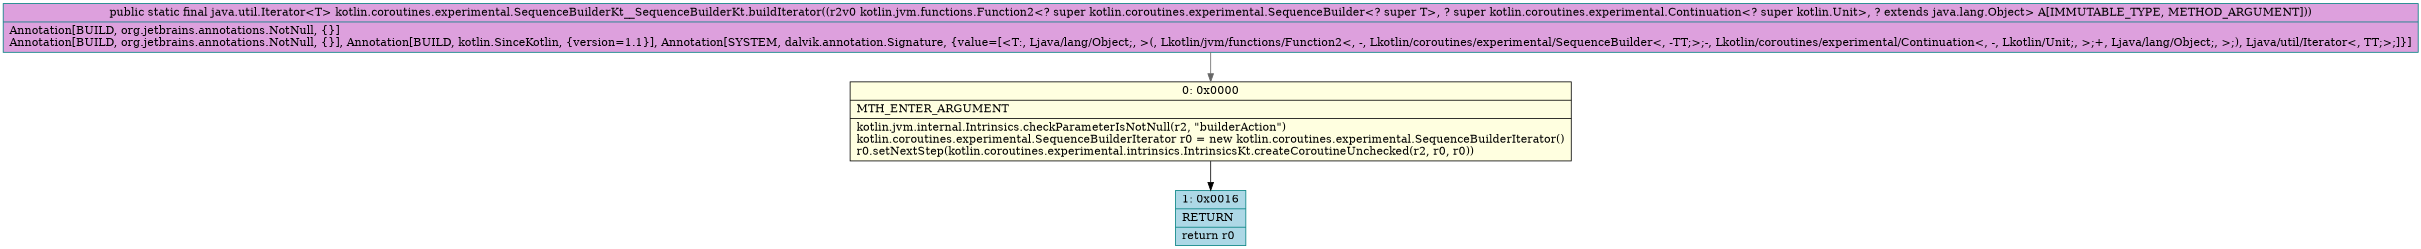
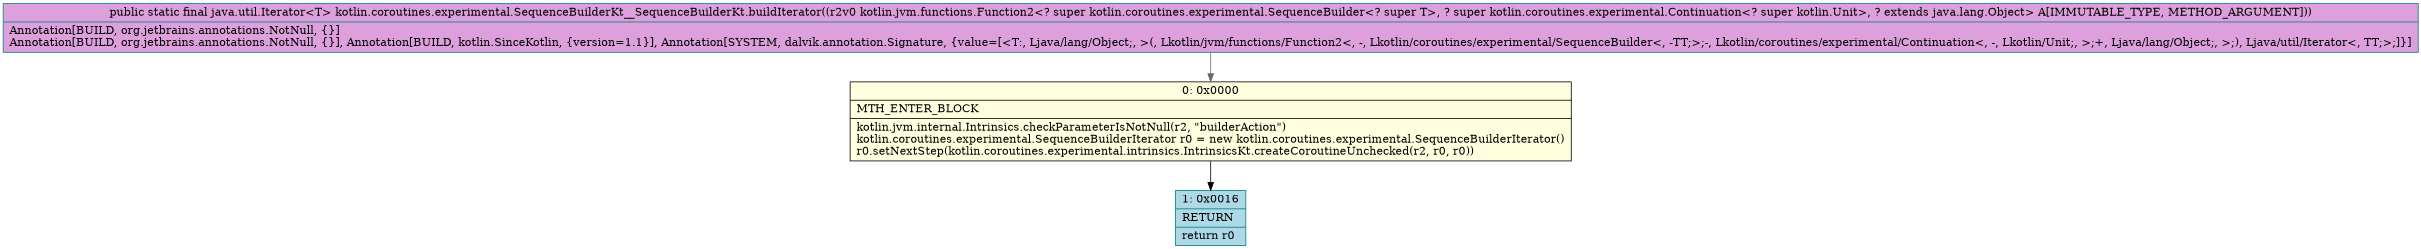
(933, 109) -> (918, 109)
